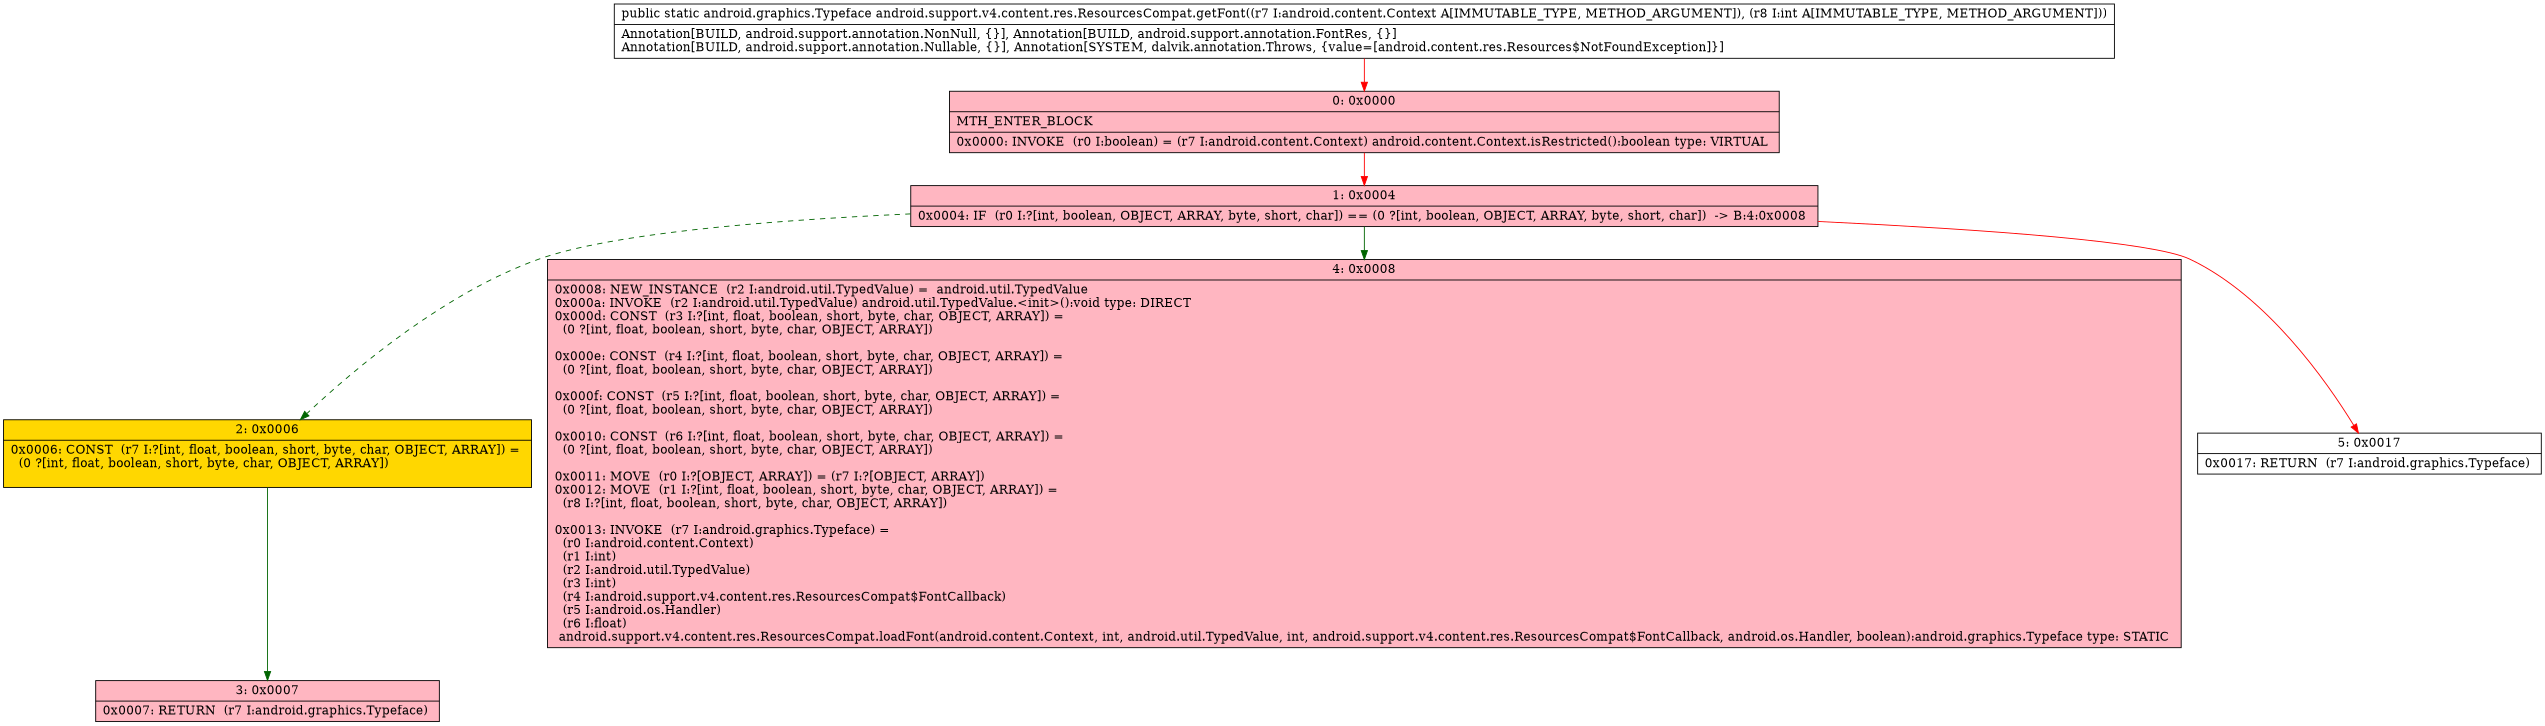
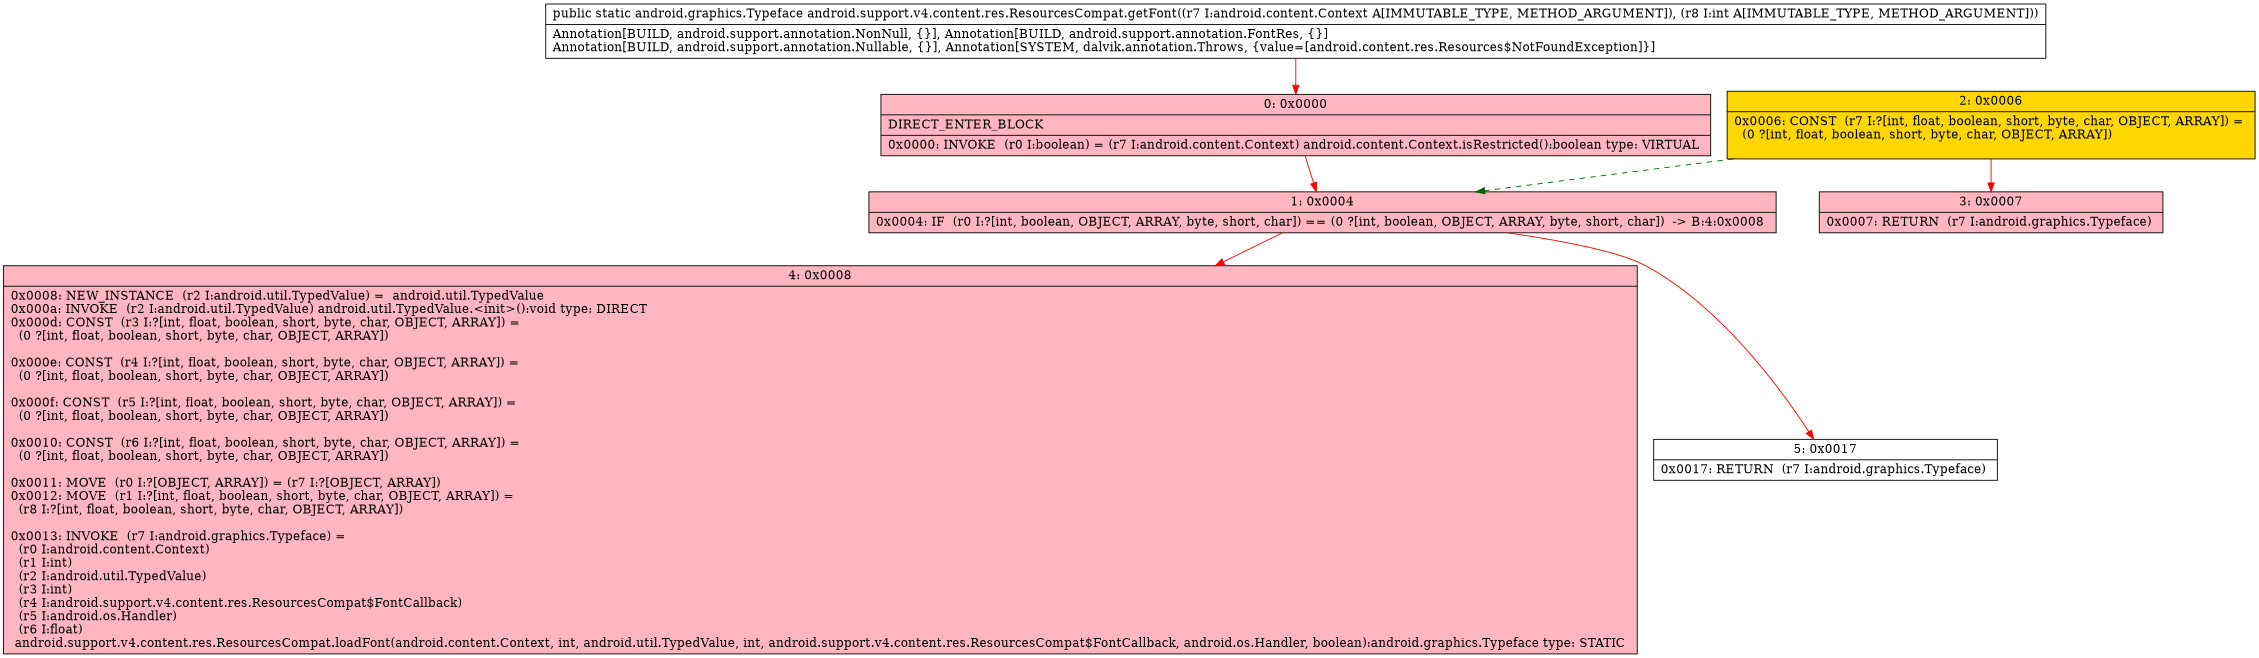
(1025, 122) -> (966, 125)
(1364, 239) -> (1253, 247)
(585, 247) -> (1609, 175)
(268, 579) -> (1991, 171)
